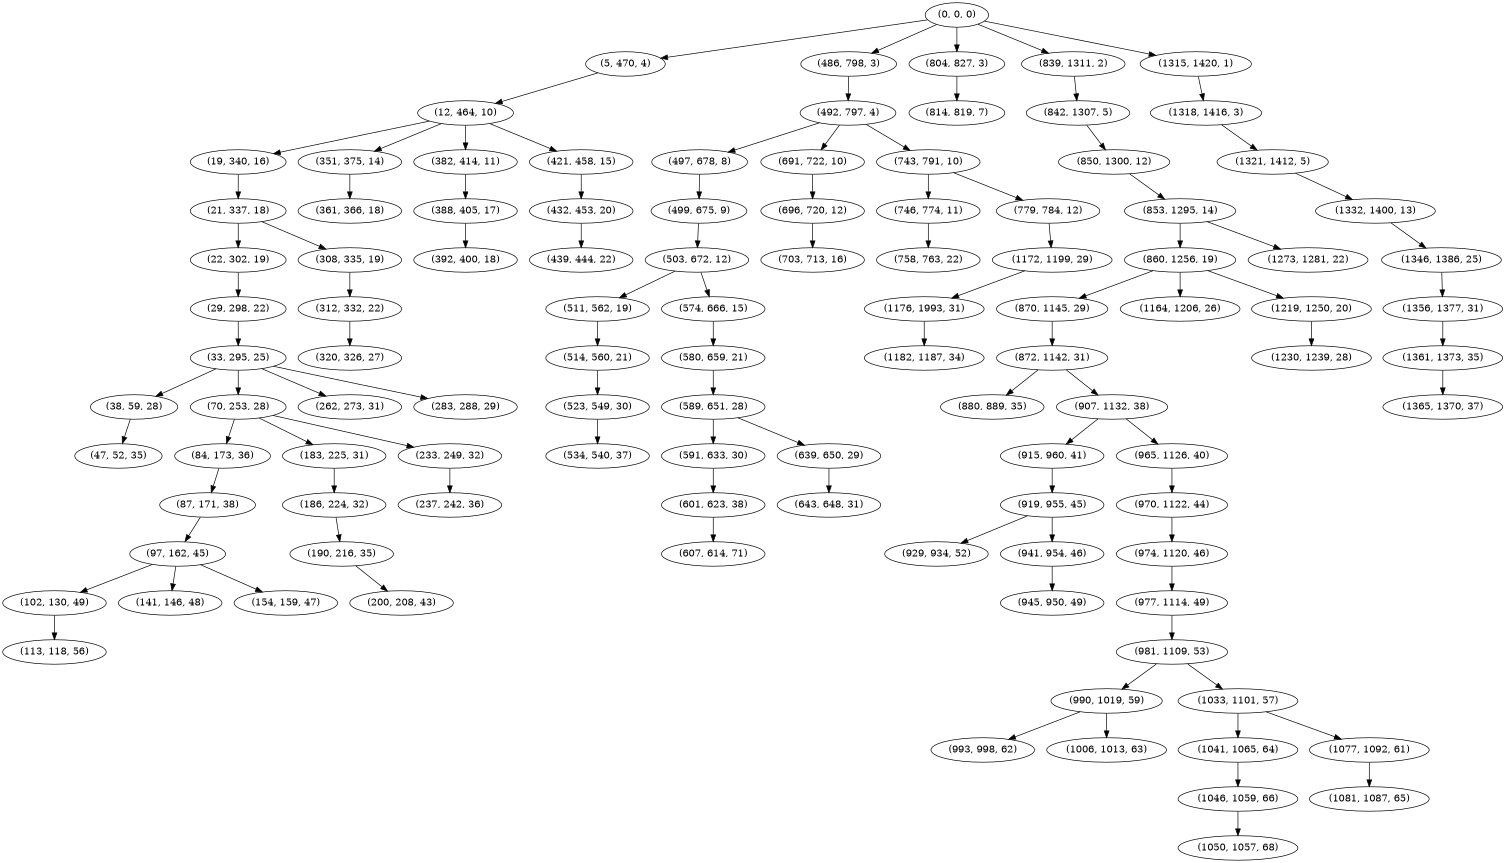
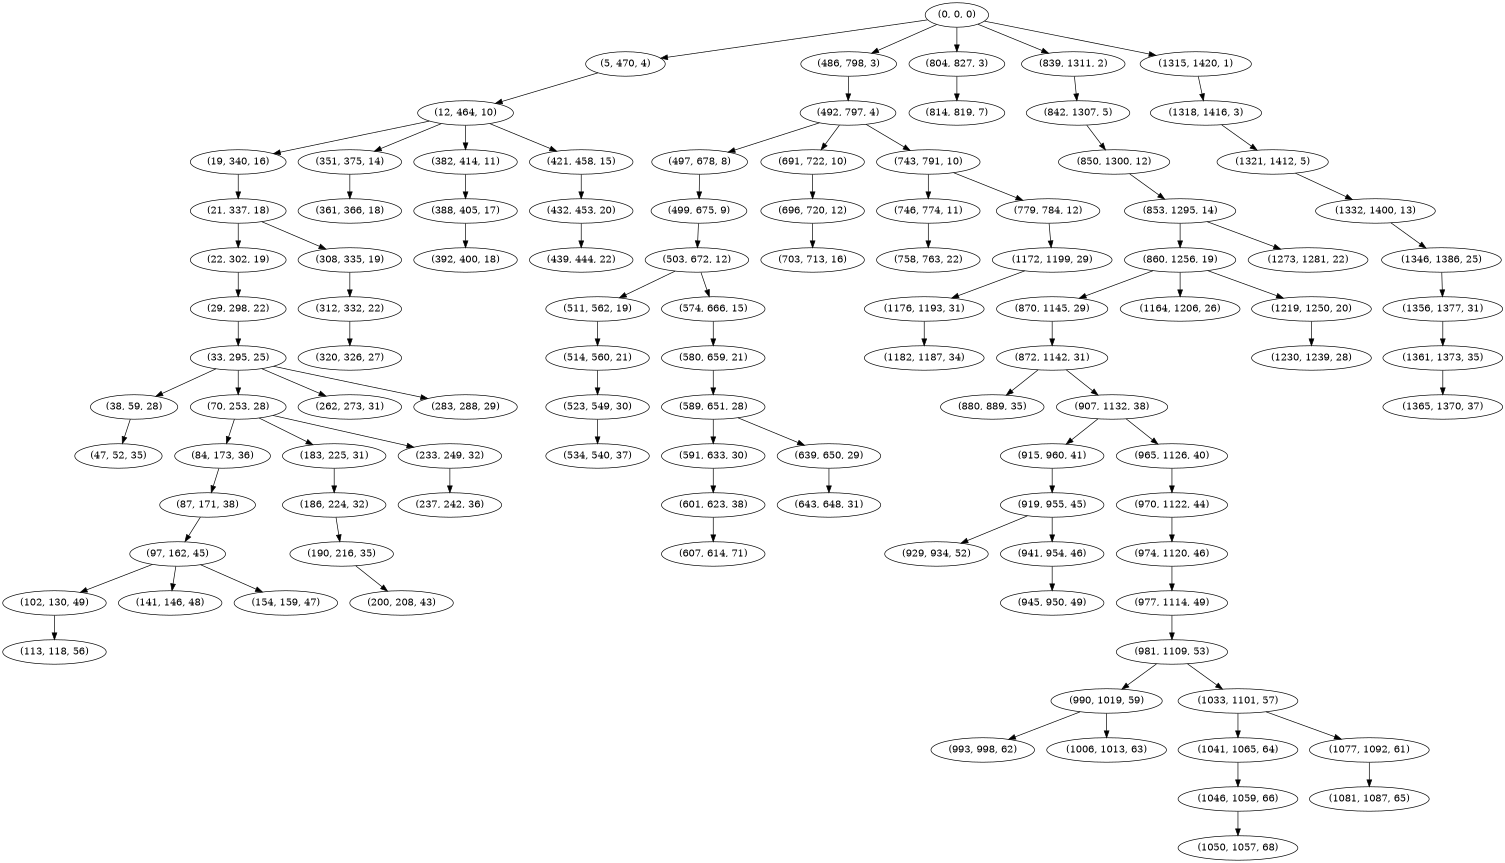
(924, 309) -> (924, 309)
